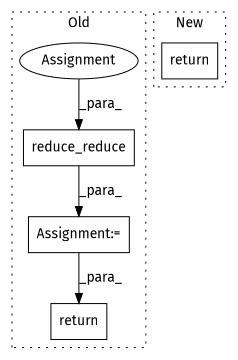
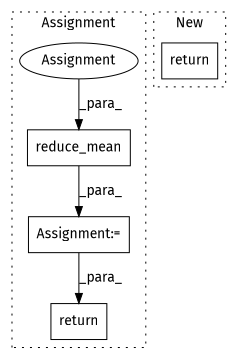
(79, 23) -> (79, 23)
(79, 148) -> (79, 148)
